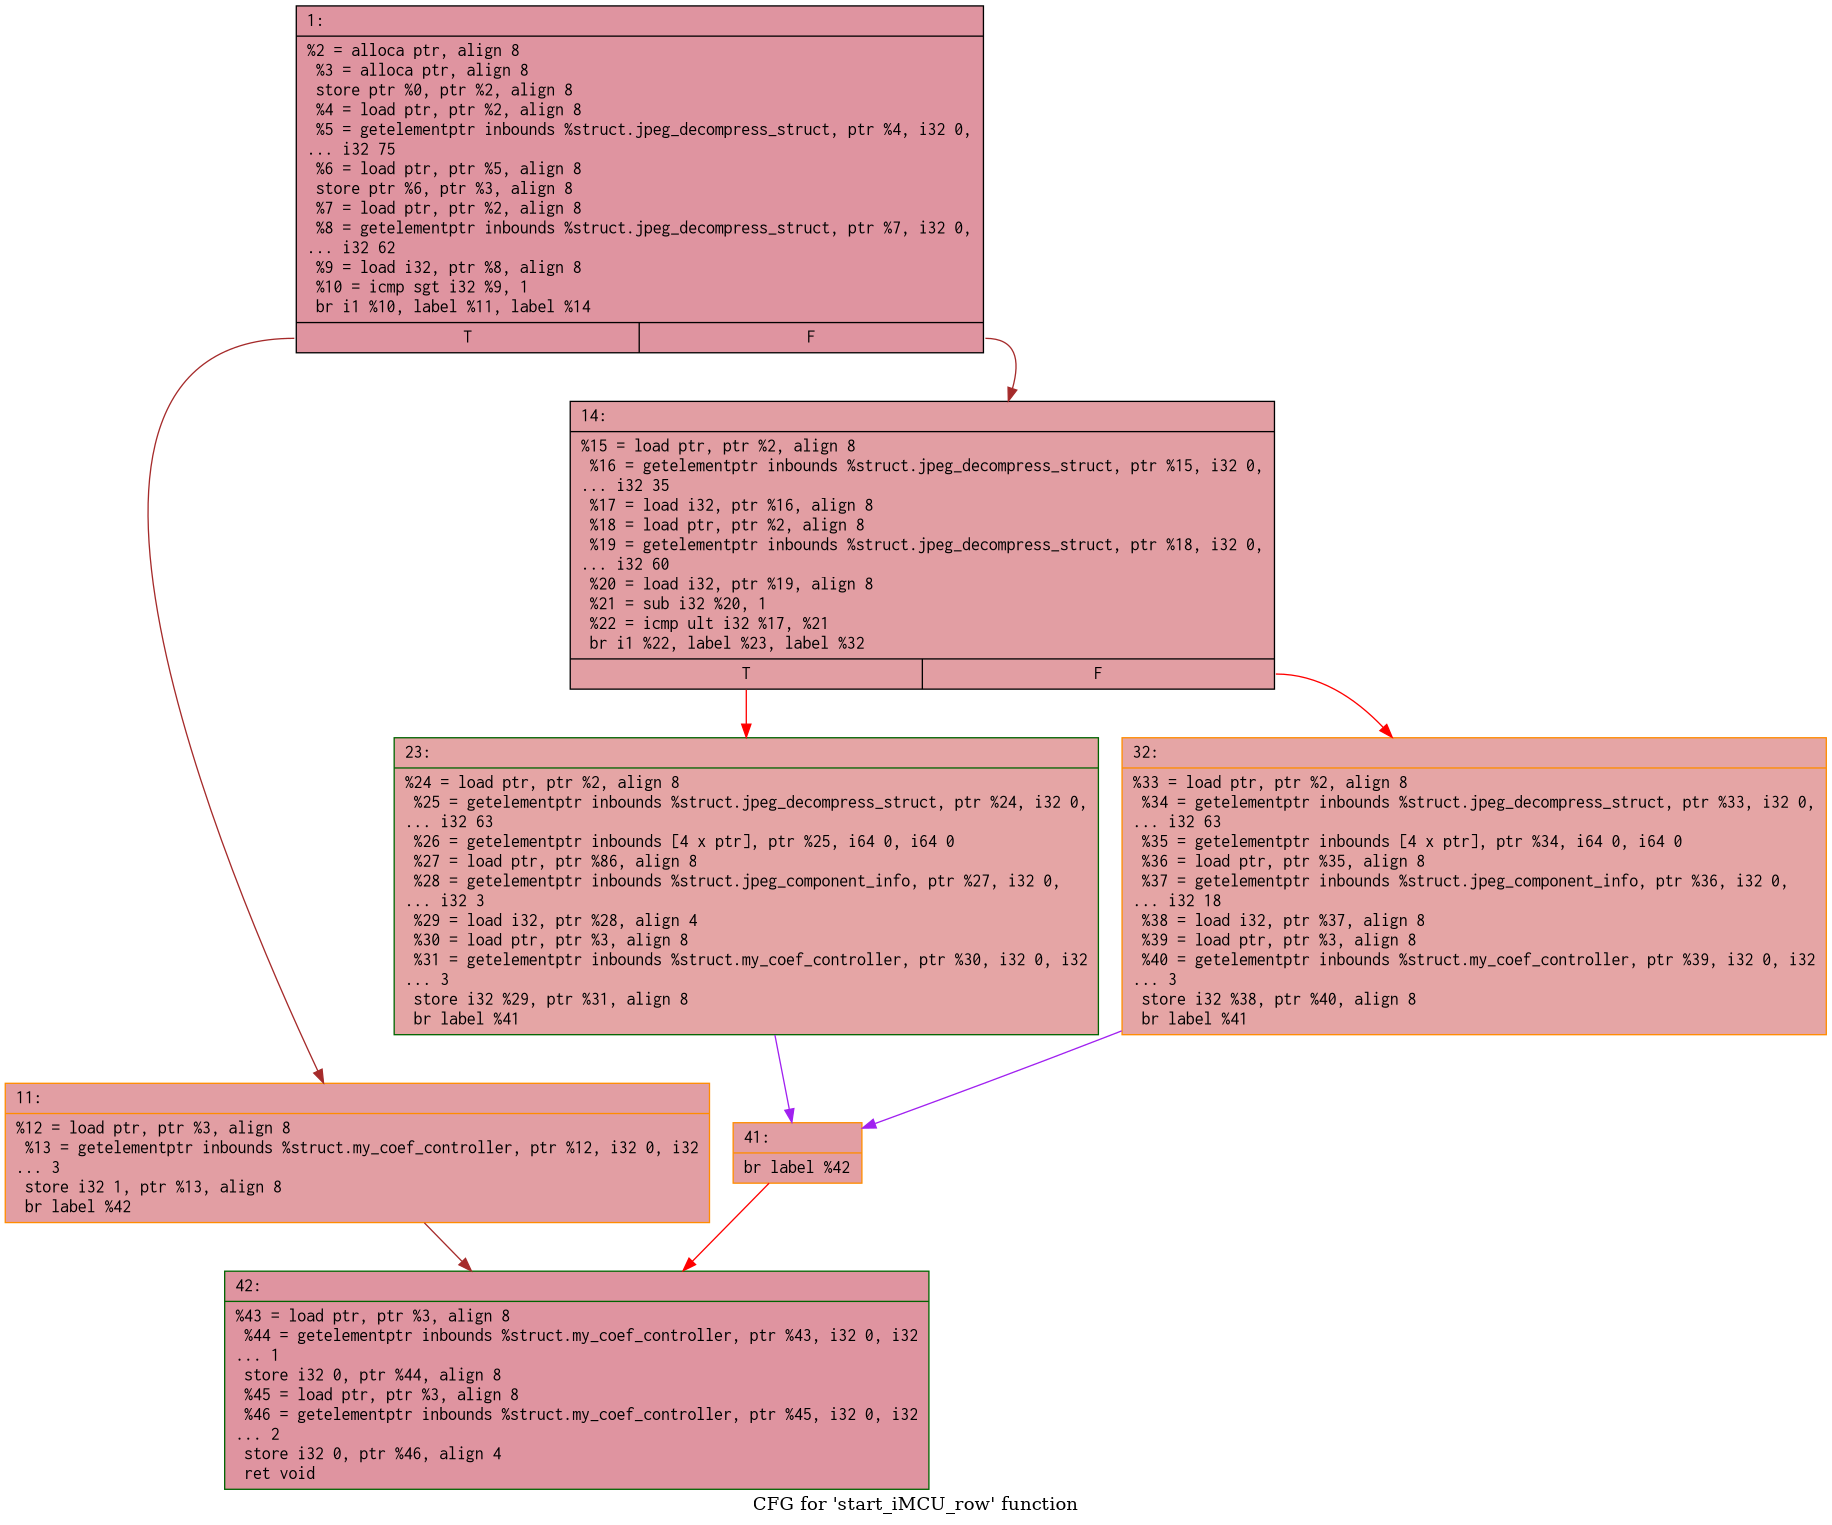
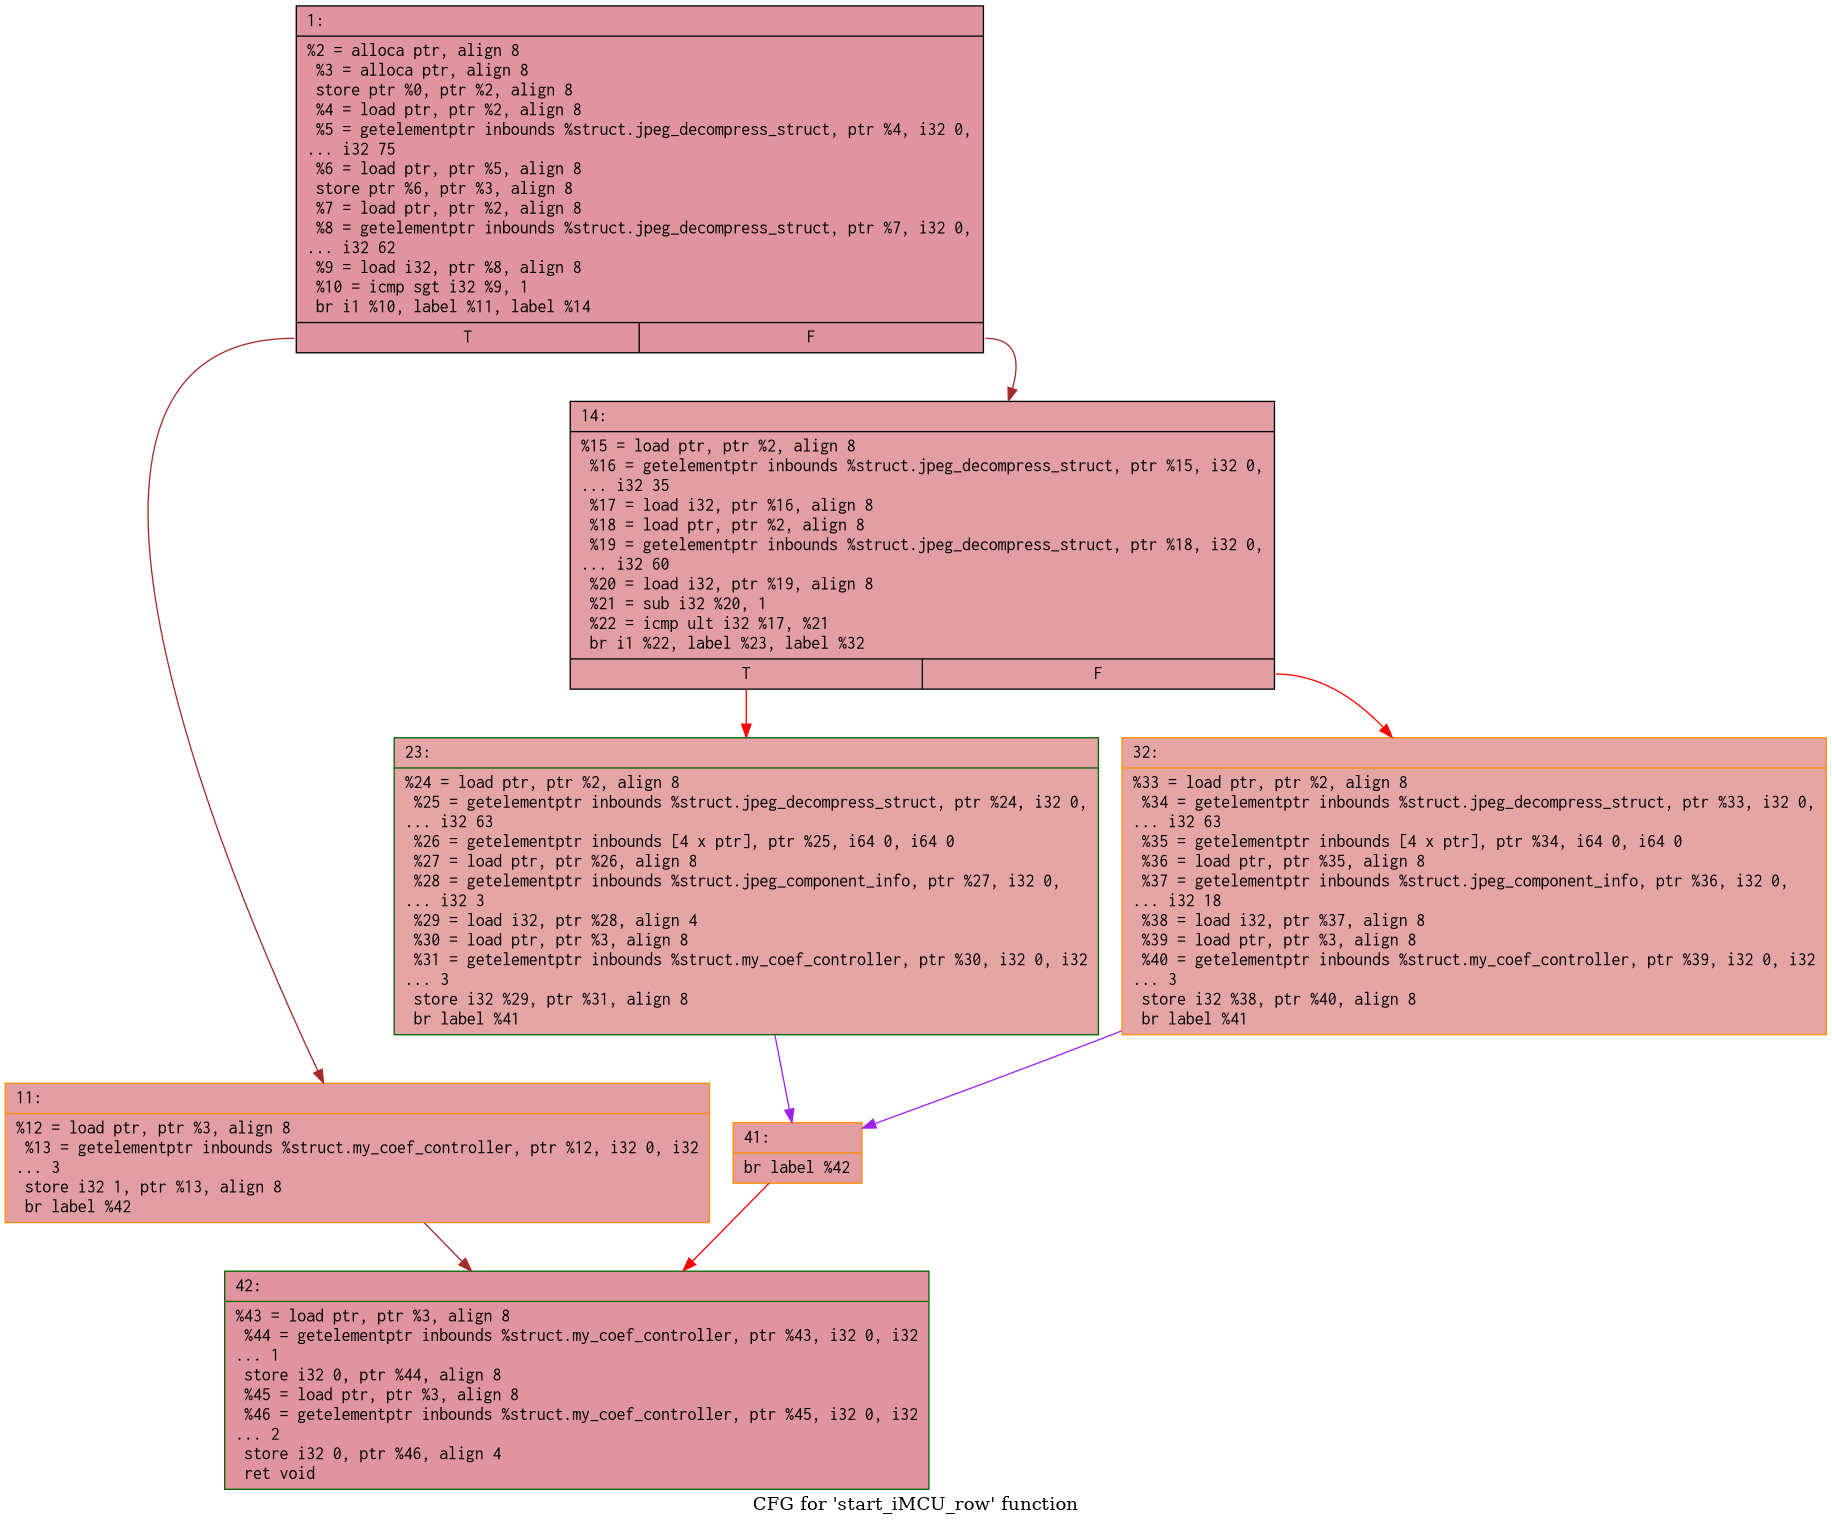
(551, 861) -> (551, 861)
